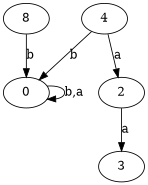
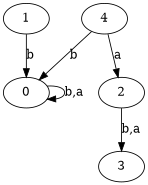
(26, 19) -> (26, 19)
(125, 130) -> (131, 130)
